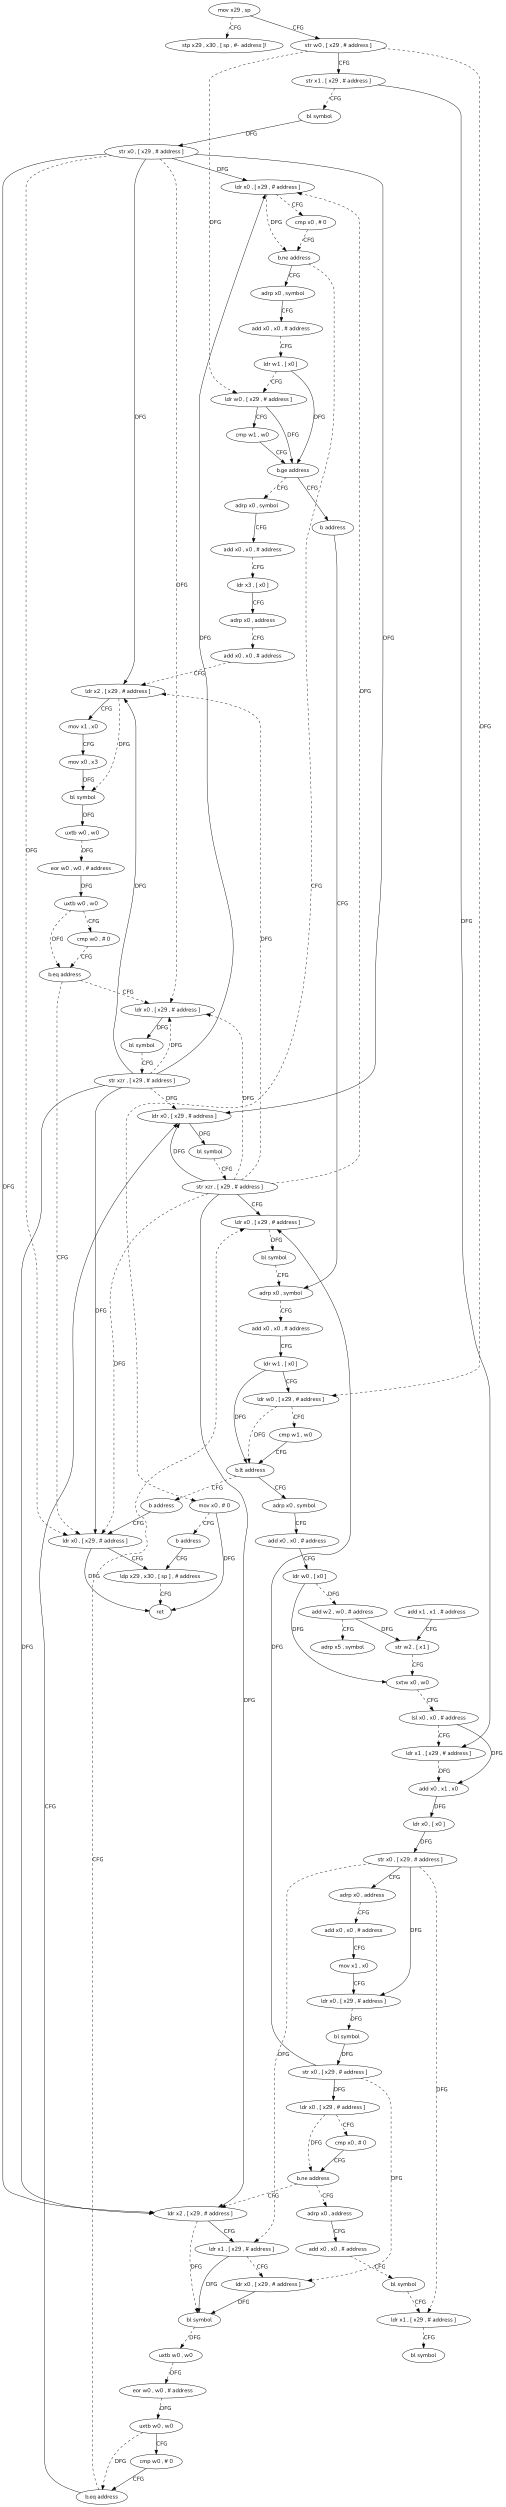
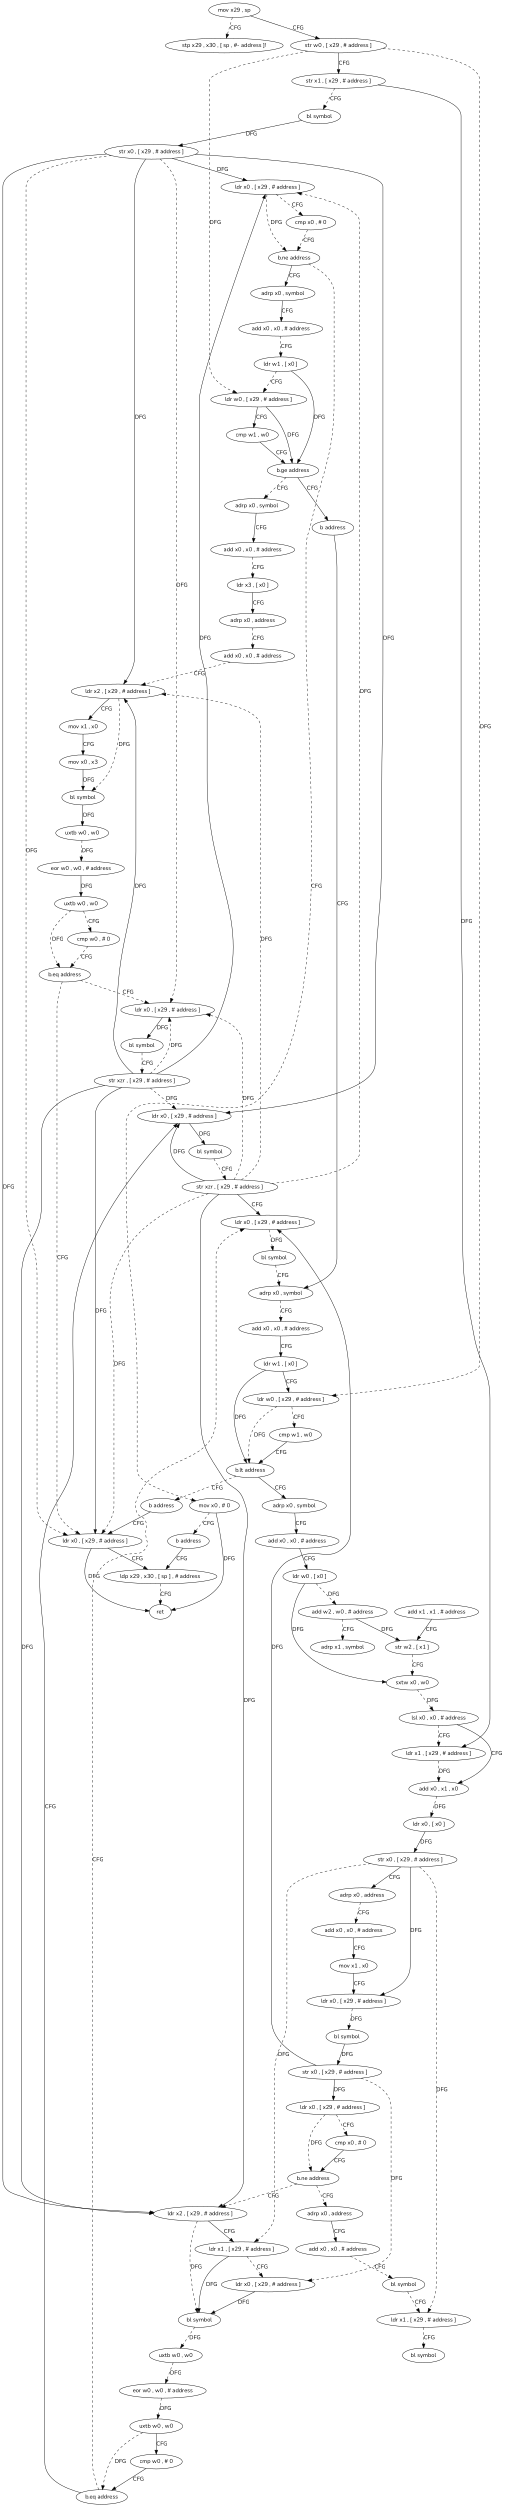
(343, 1647) -> (343, 1647)
(433, 1700) -> (433, 1700)
(497, 1754) -> (497, 1754)
(434, 1805) -> (434, 1805)
